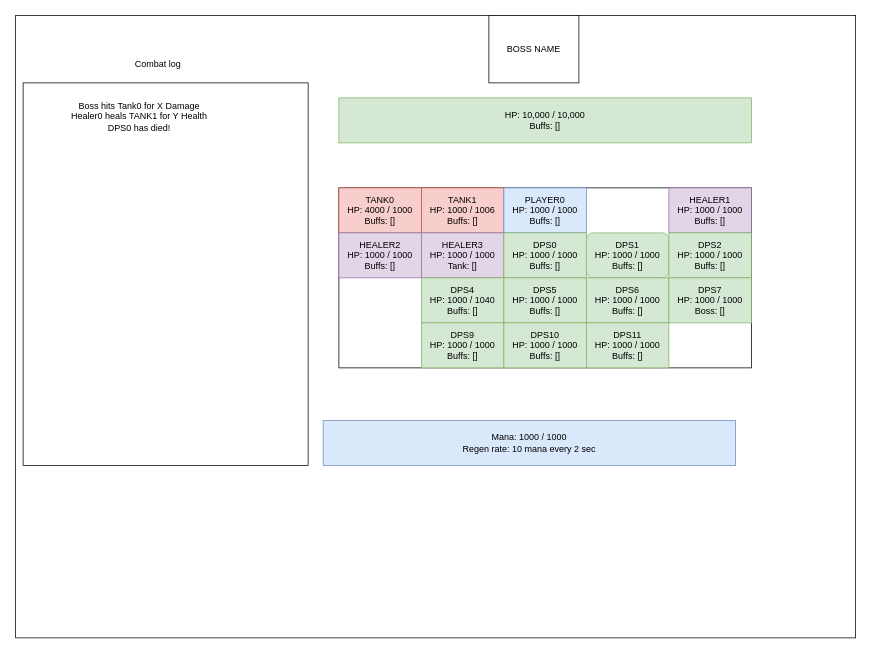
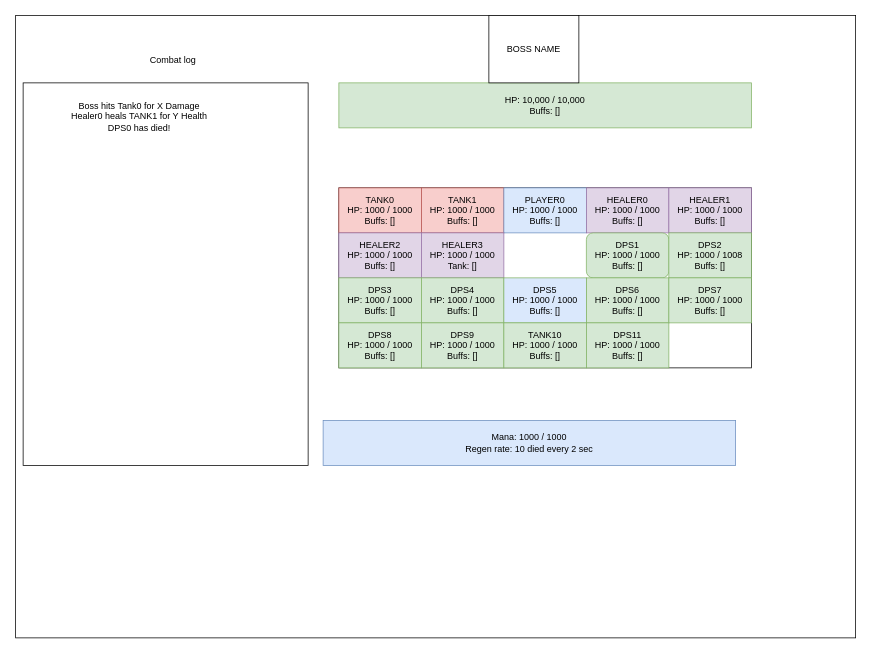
(158, 64) -> (173, 60)
(545, 120) -> (545, 105)
(380, 210) -> (380, 210)
(462, 210) -> (462, 210)
none -> (627, 210)
(545, 255) -> none
(710, 255) -> (710, 255)
none -> (380, 300)
(462, 300) -> (462, 300)
(545, 300) -> (545, 300)
(710, 300) -> (710, 300)
none -> (380, 345)
(545, 345) -> (545, 345)
(529, 443) -> (529, 443)
